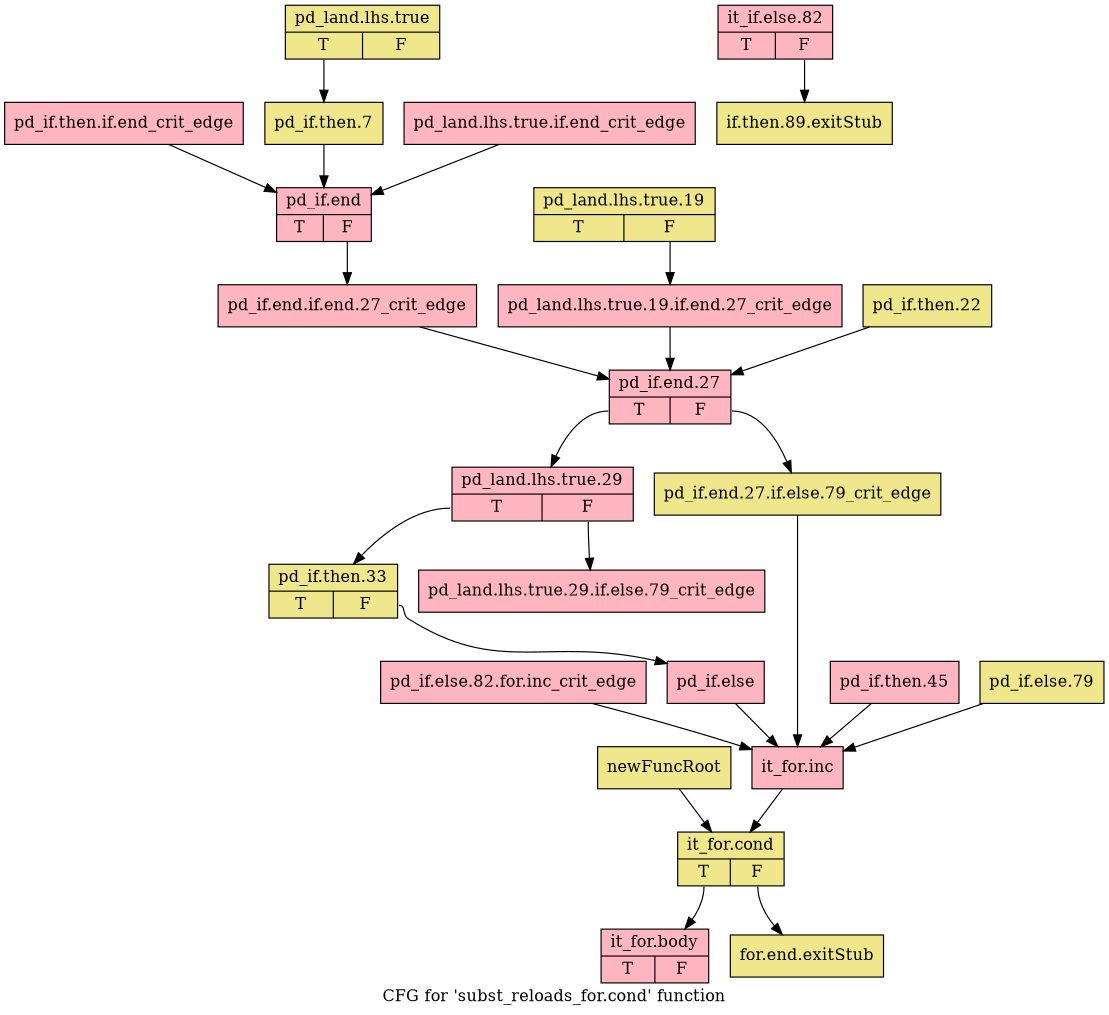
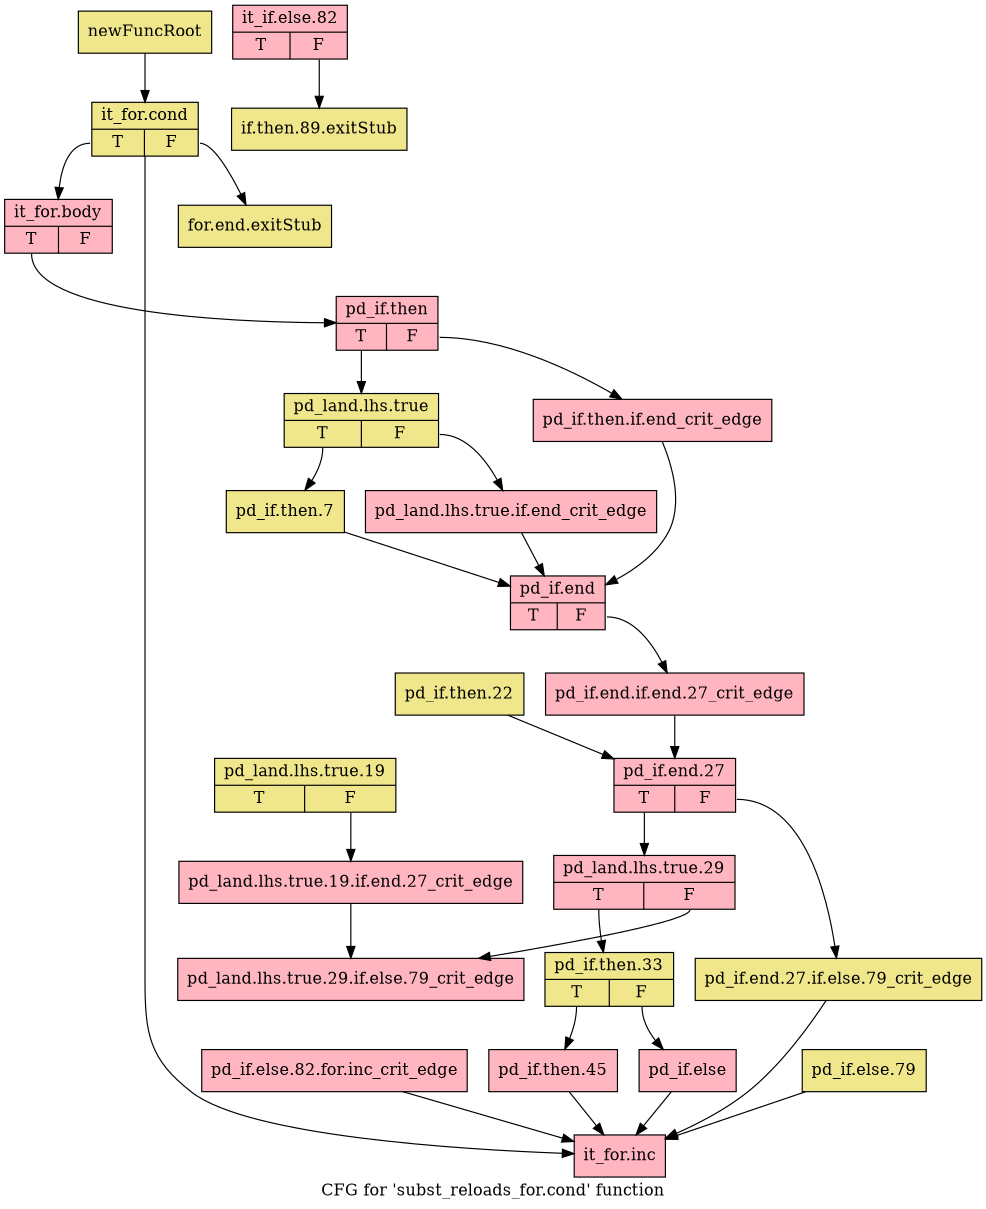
none -> (387, 323)
(670, 343) -> (351, 925)
none -> (474, 449)
(770, 806) -> (145, 821)
none -> (575, 1023)
